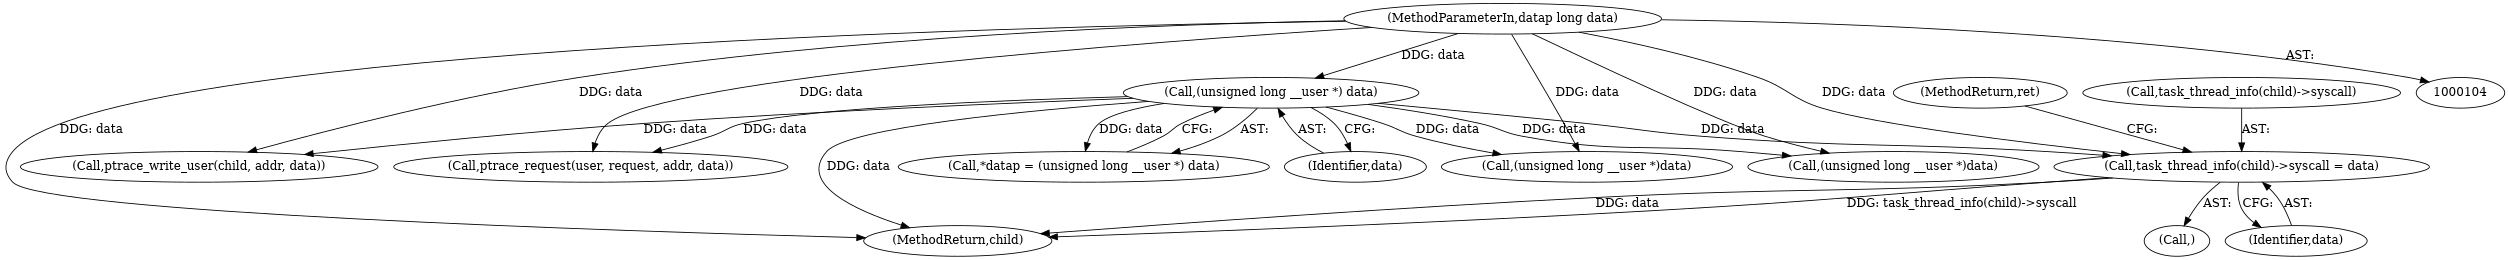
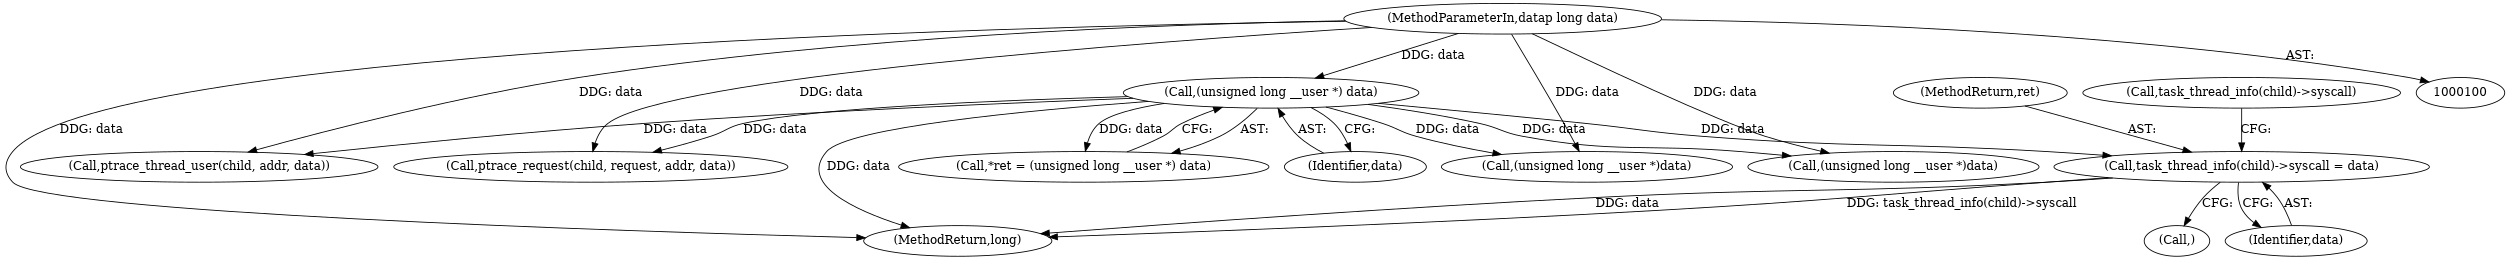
(2461, 93) -> (2461, 93)
(1845, 114) -> none
(2144, 130) -> (2144, 130)
(2258, 130) -> (2258, 130)
(199, 167) -> (199, 167)
(591, 167) -> (591, 167)
(1084, 167) -> (1084, 167)
(2220, 204) -> (2220, 204)
(958, 241) -> (958, 241)
